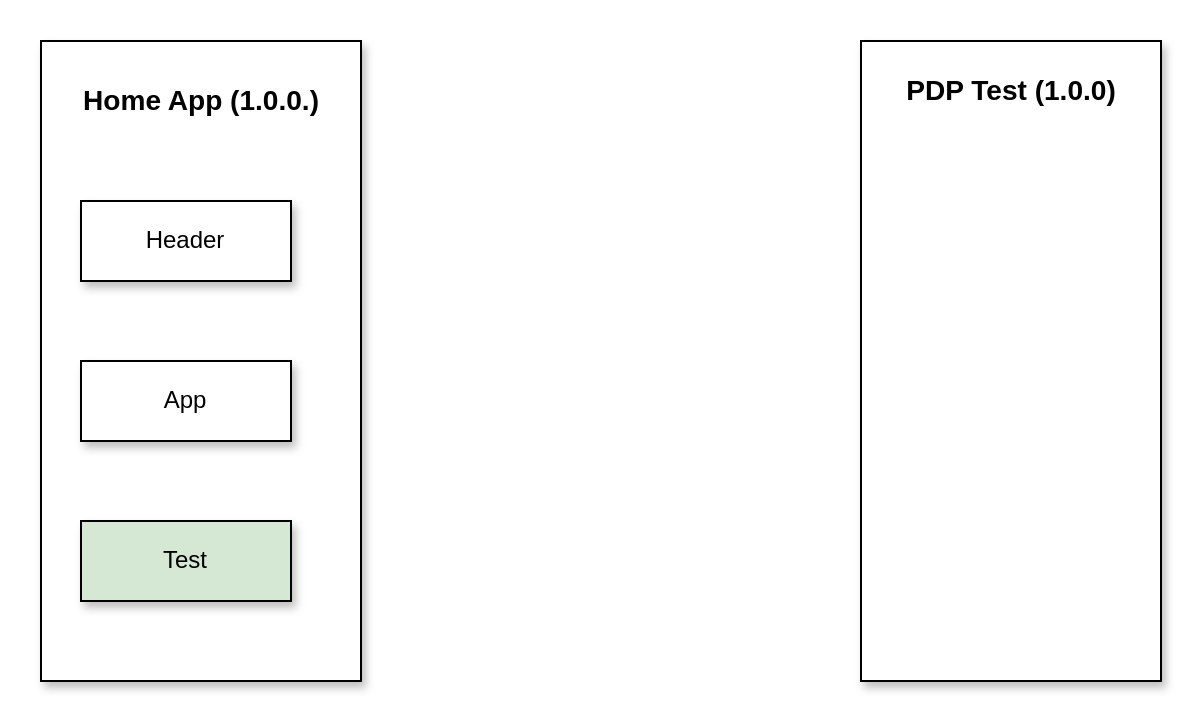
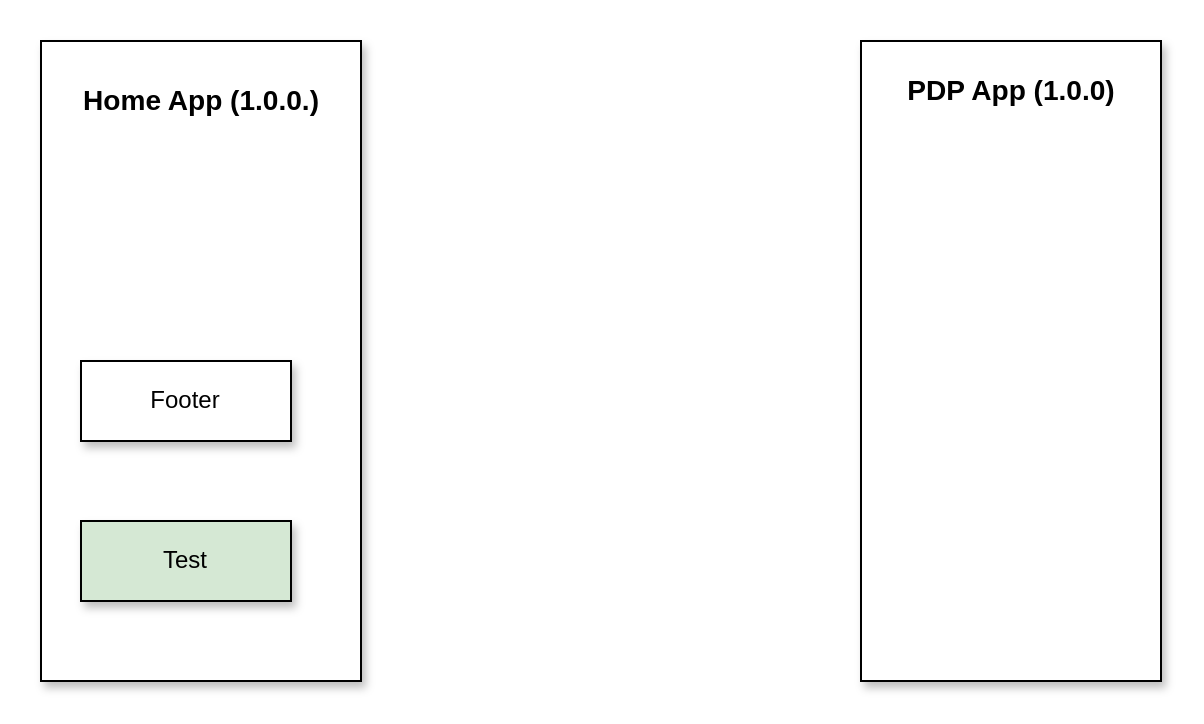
(1012, 91) -> (1012, 91)
(186, 241) -> none
(186, 401) -> (186, 401)
